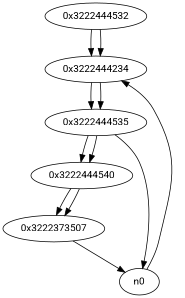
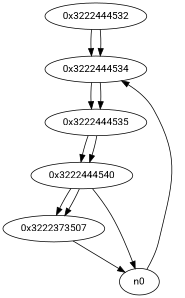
(96, 69) -> (96, 69)
(147, 193) -> (116, 223)
